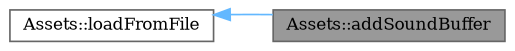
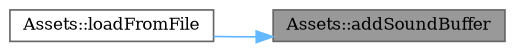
(252, 14) -> (235, 37)
